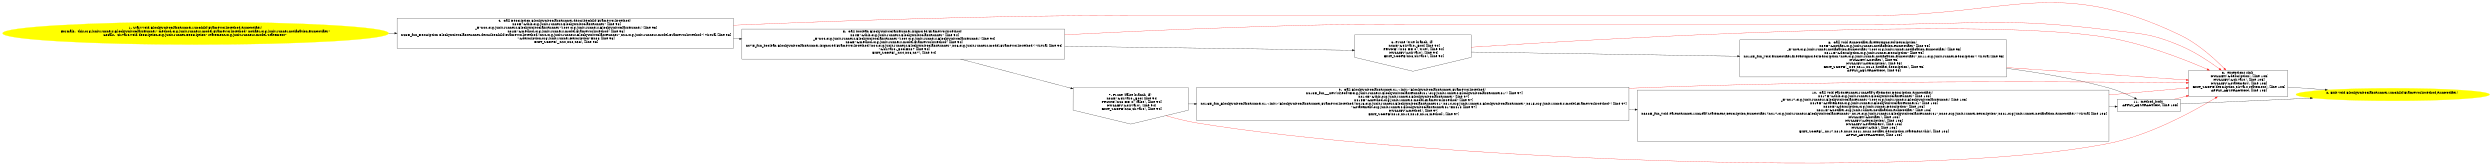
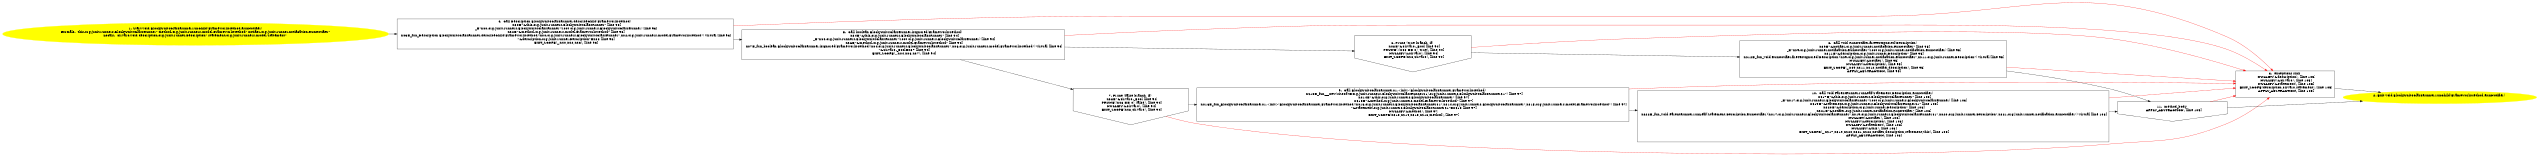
(2149, 105) -> (2172, 111)
